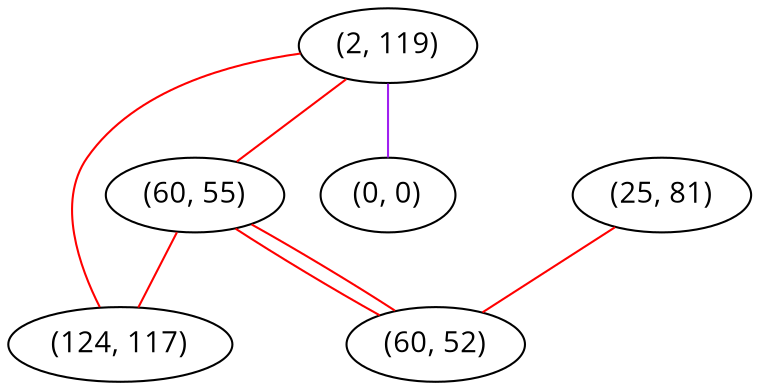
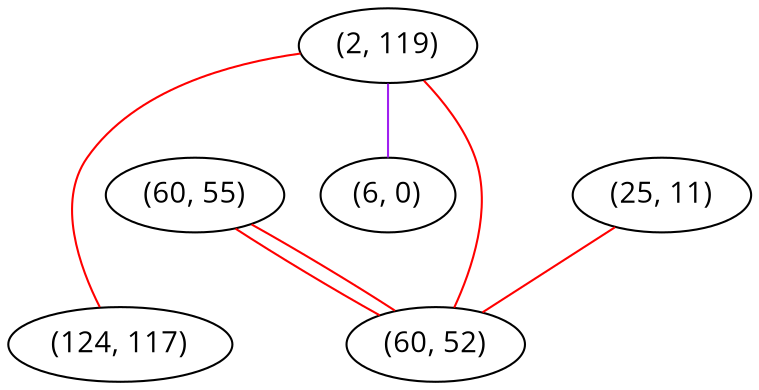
(291, 120) -> (481, 188)
(388, 195) -> (388, 195)
(662, 195) -> (662, 195)
(158, 270) -> none
